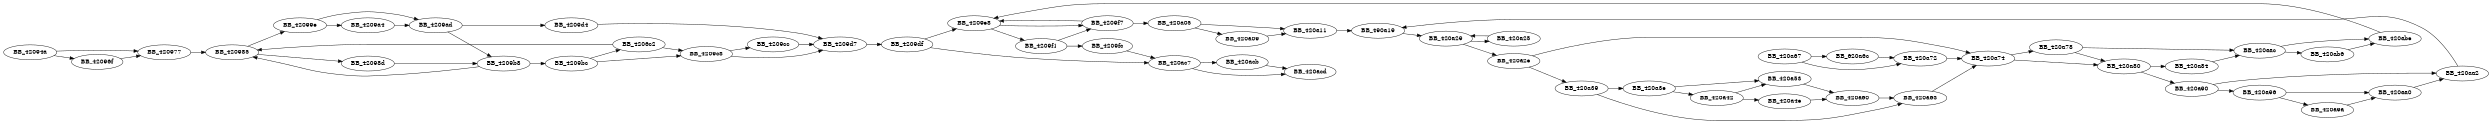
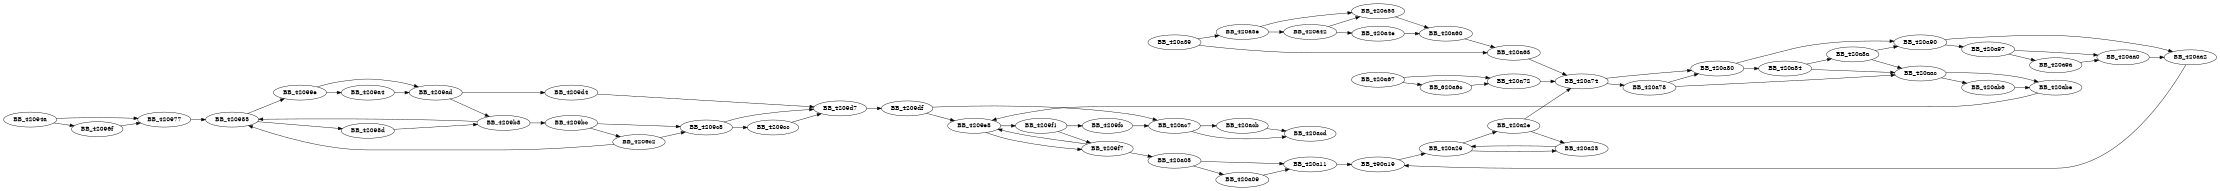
none -> (1853, 54)
(1546, 74) -> (1546, 137)
(2260, 93) -> (1988, 49)
